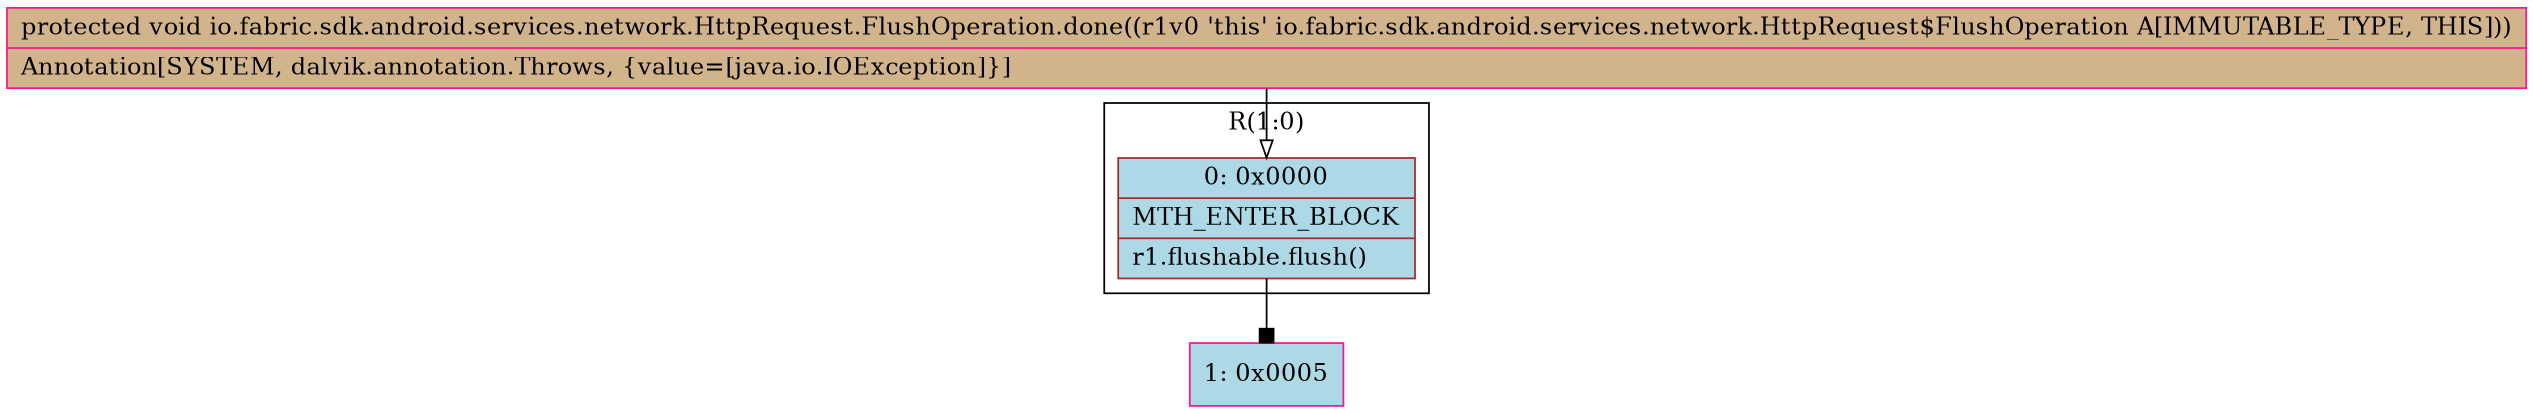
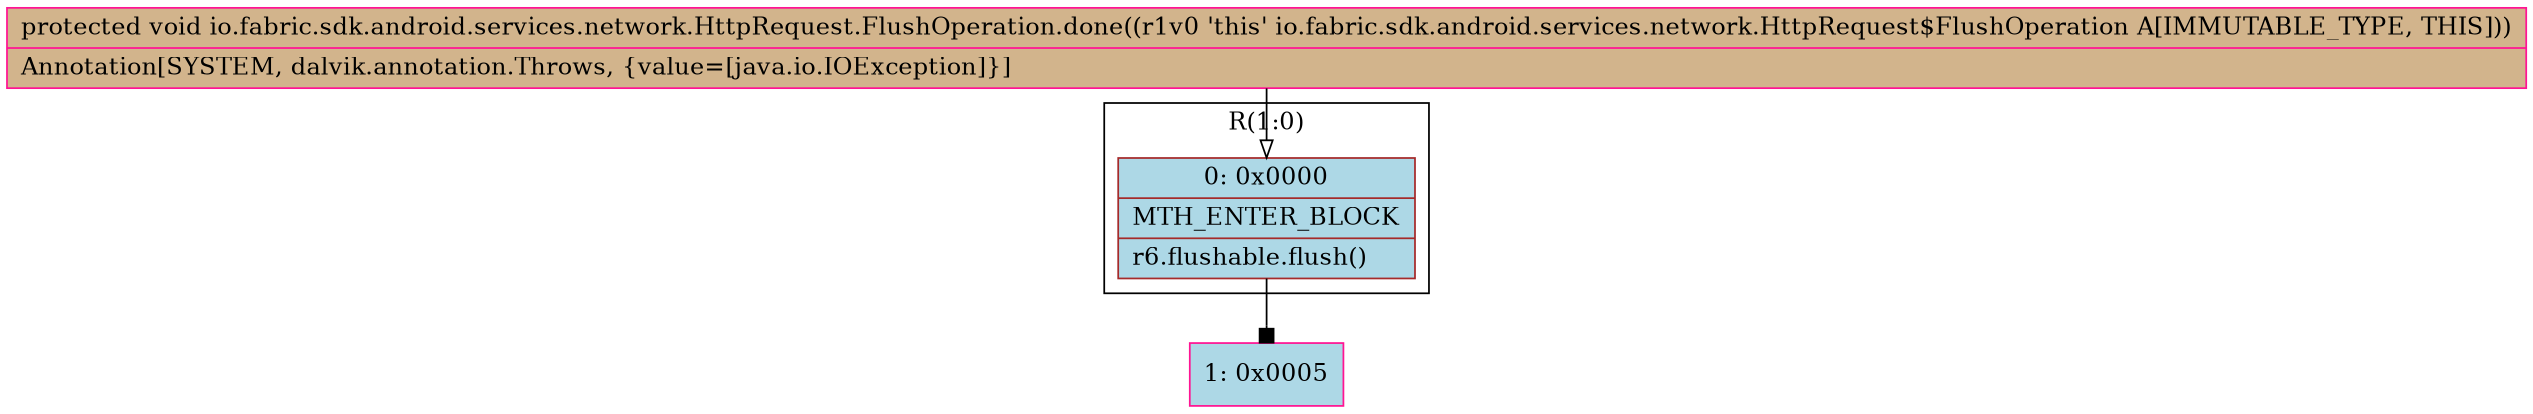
(1250, 258) -> (1250, 258)
